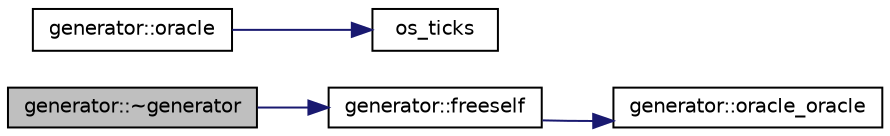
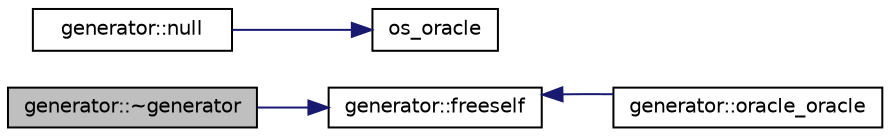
(132, 30) -> (132, 30)
(435, 30) -> (435, 30)
(568, 121) -> (588, 94)
